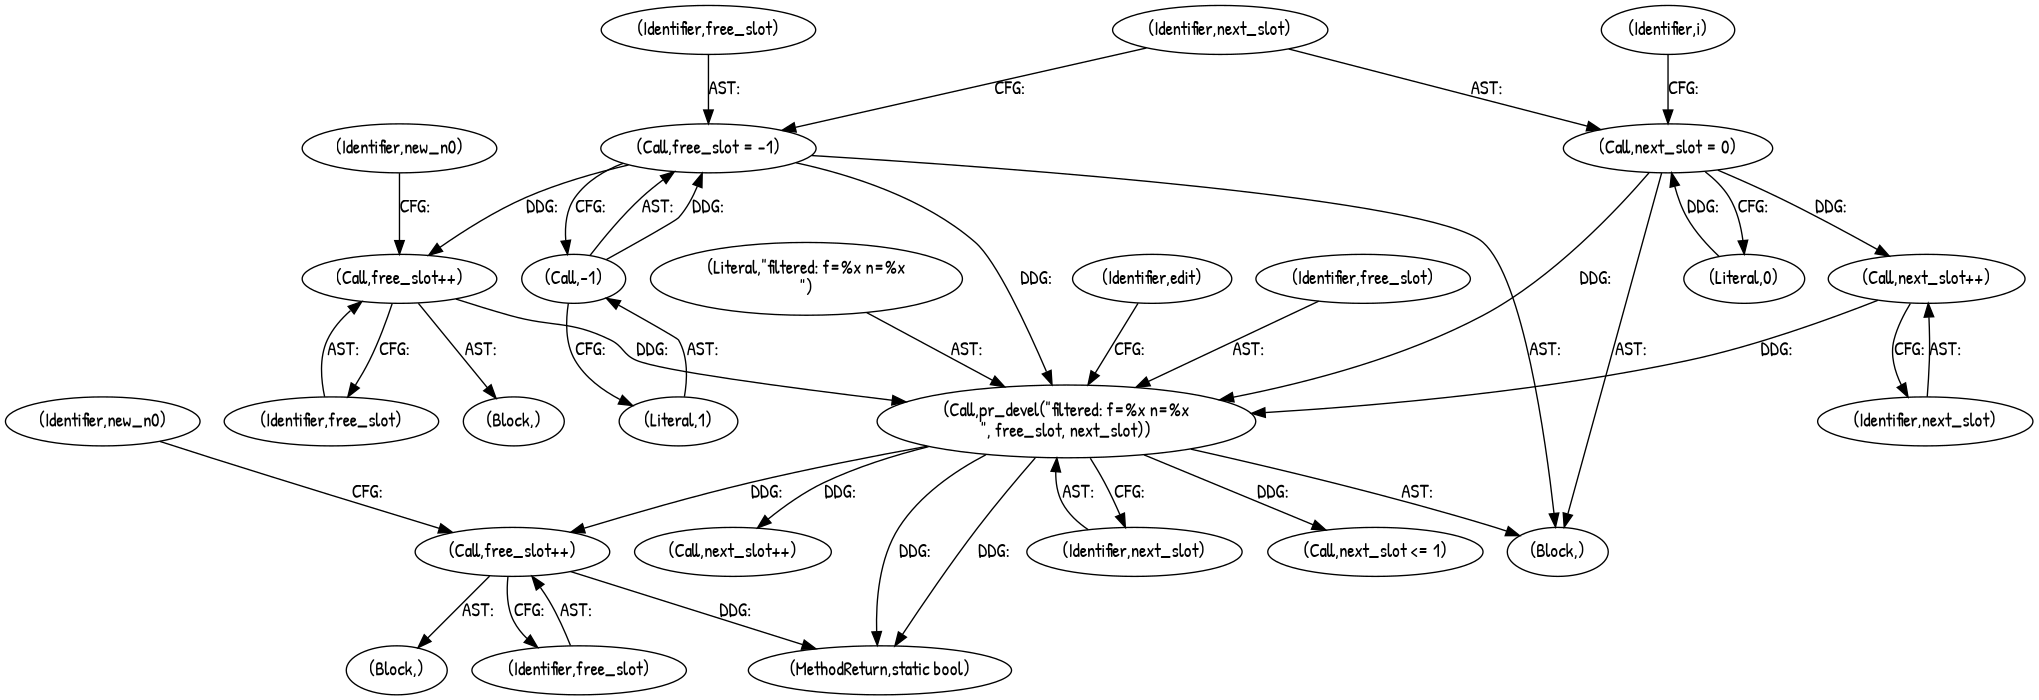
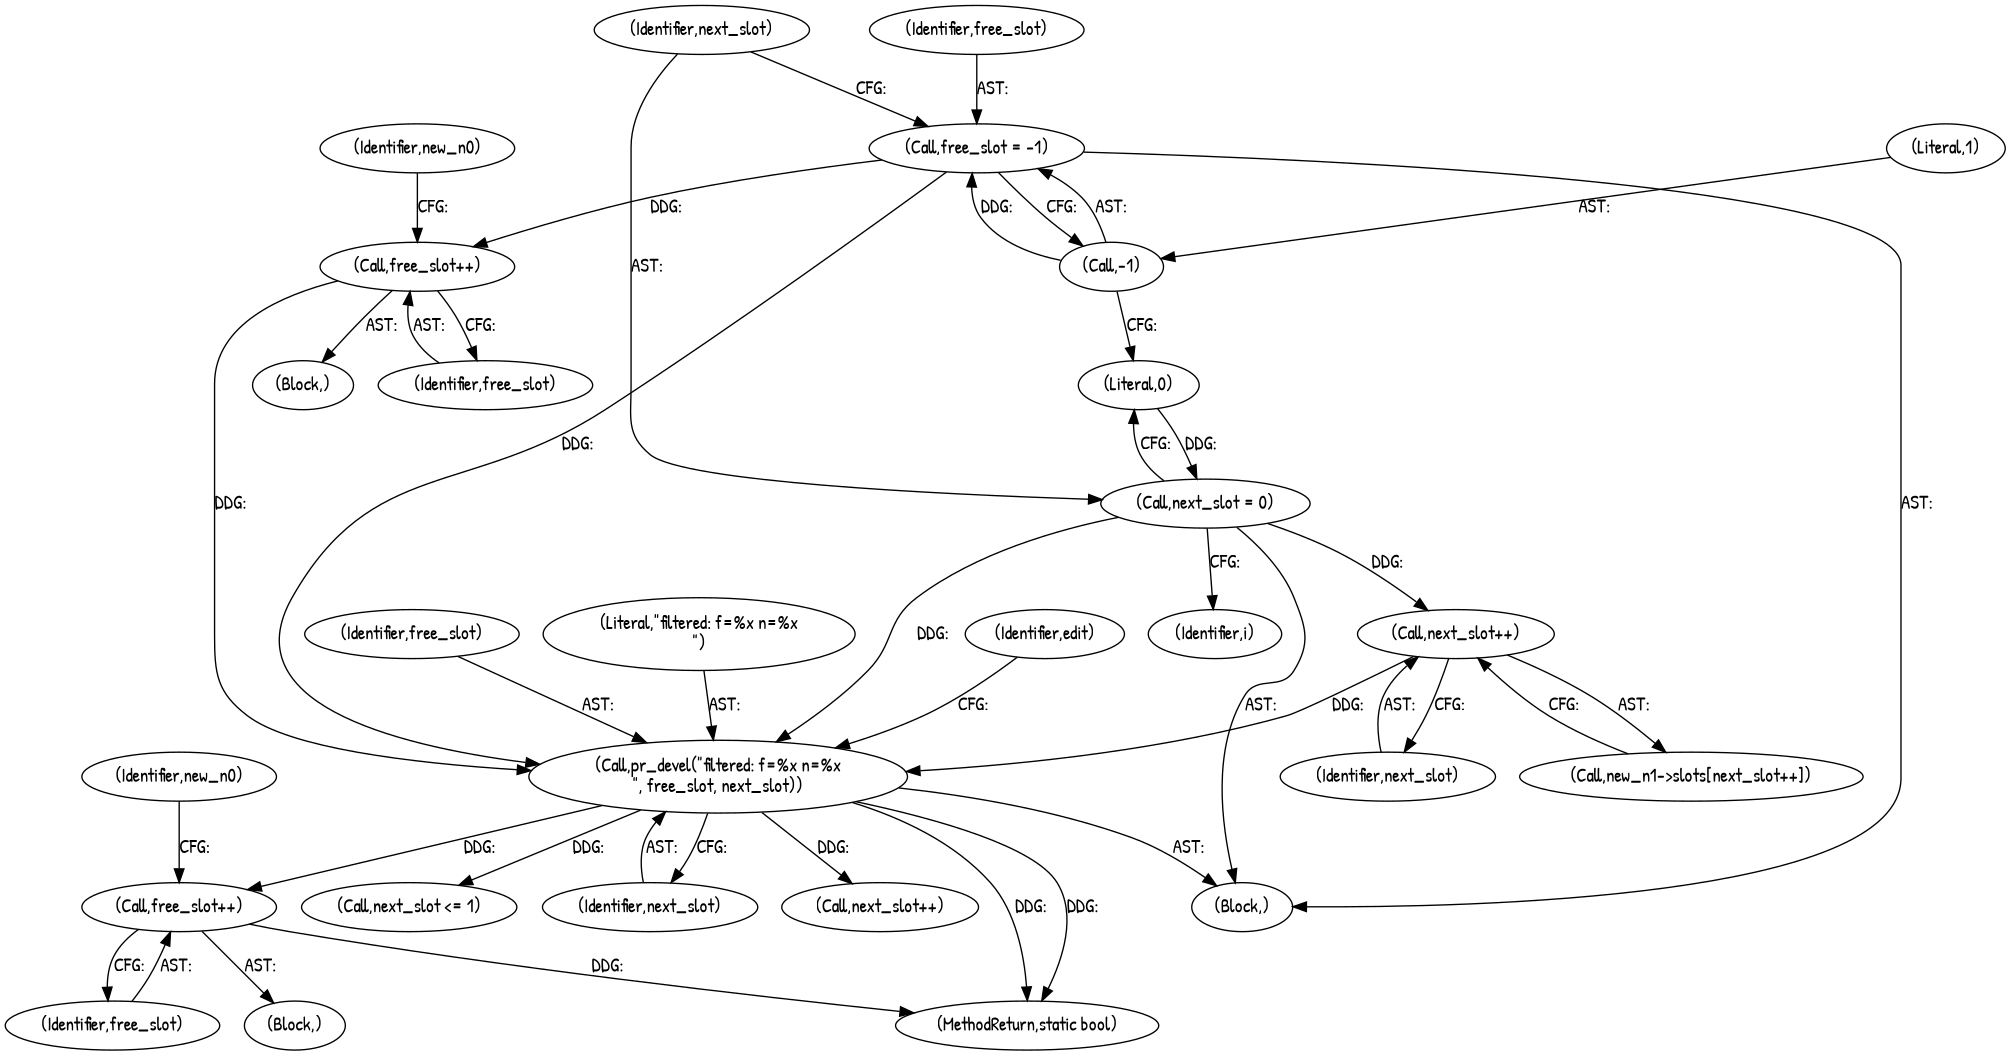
(1668, 82) -> (1210, 562)
(576, 361) -> (1124, 319)
none -> (1691, 777)
